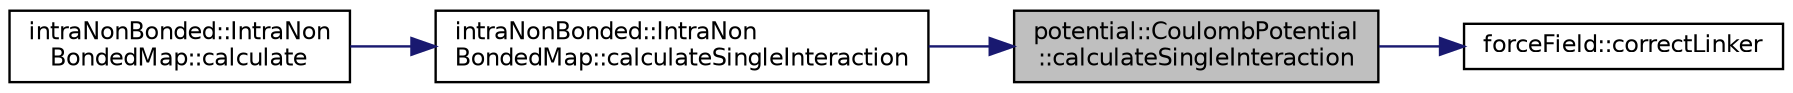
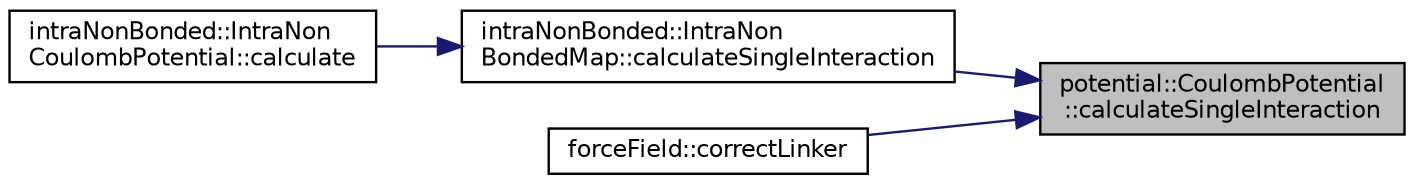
(180, 46) -> (193, 46)
(1409, 46) -> (942, 127)
